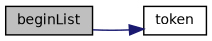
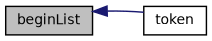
(111, 30) -> (126, 11)
